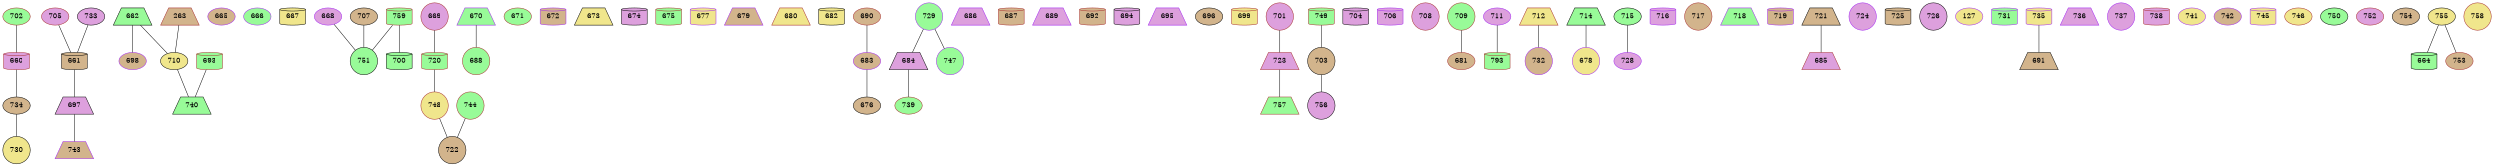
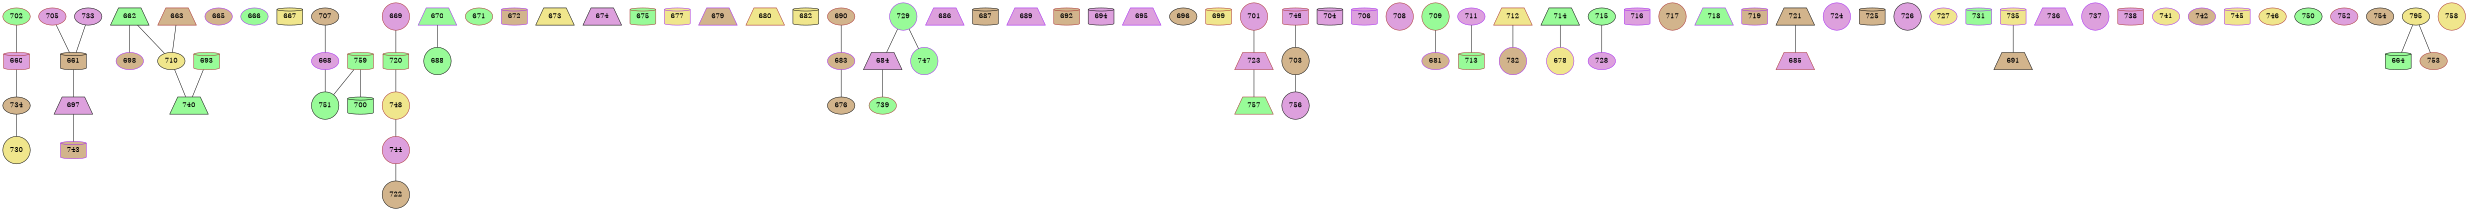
(180, 17) -> (177, 17)
(634, 17) -> (602, 17)
(1011, 17) -> (985, 17)
(1321, 17) -> (1296, 17)
(1969, 17) -> (1943, 17)
(2442, 17) -> (2416, 17)
(364, 36) -> (325, 39)
(476, 61) -> (437, 61)
(1461, 61) -> (1436, 61)
(1497, 61) -> (1471, 61)
(470, 106) -> (396, 150)
(443, 128) -> (396, 128)
(74, 150) -> (73, 150)
